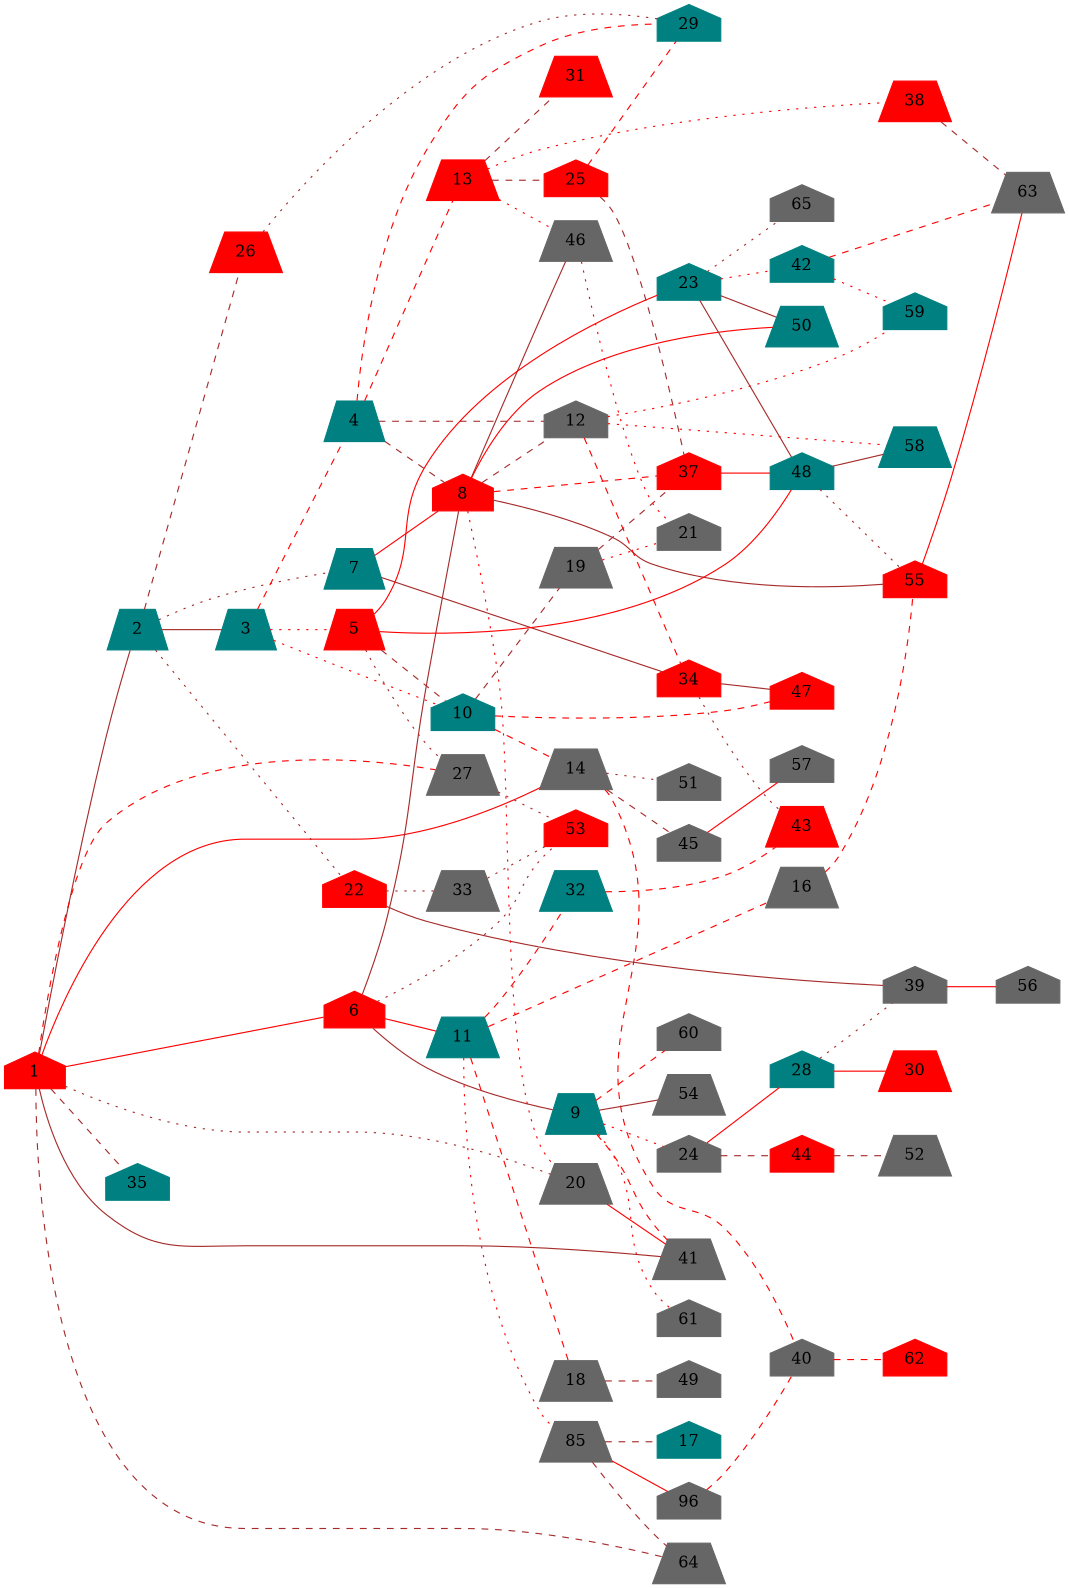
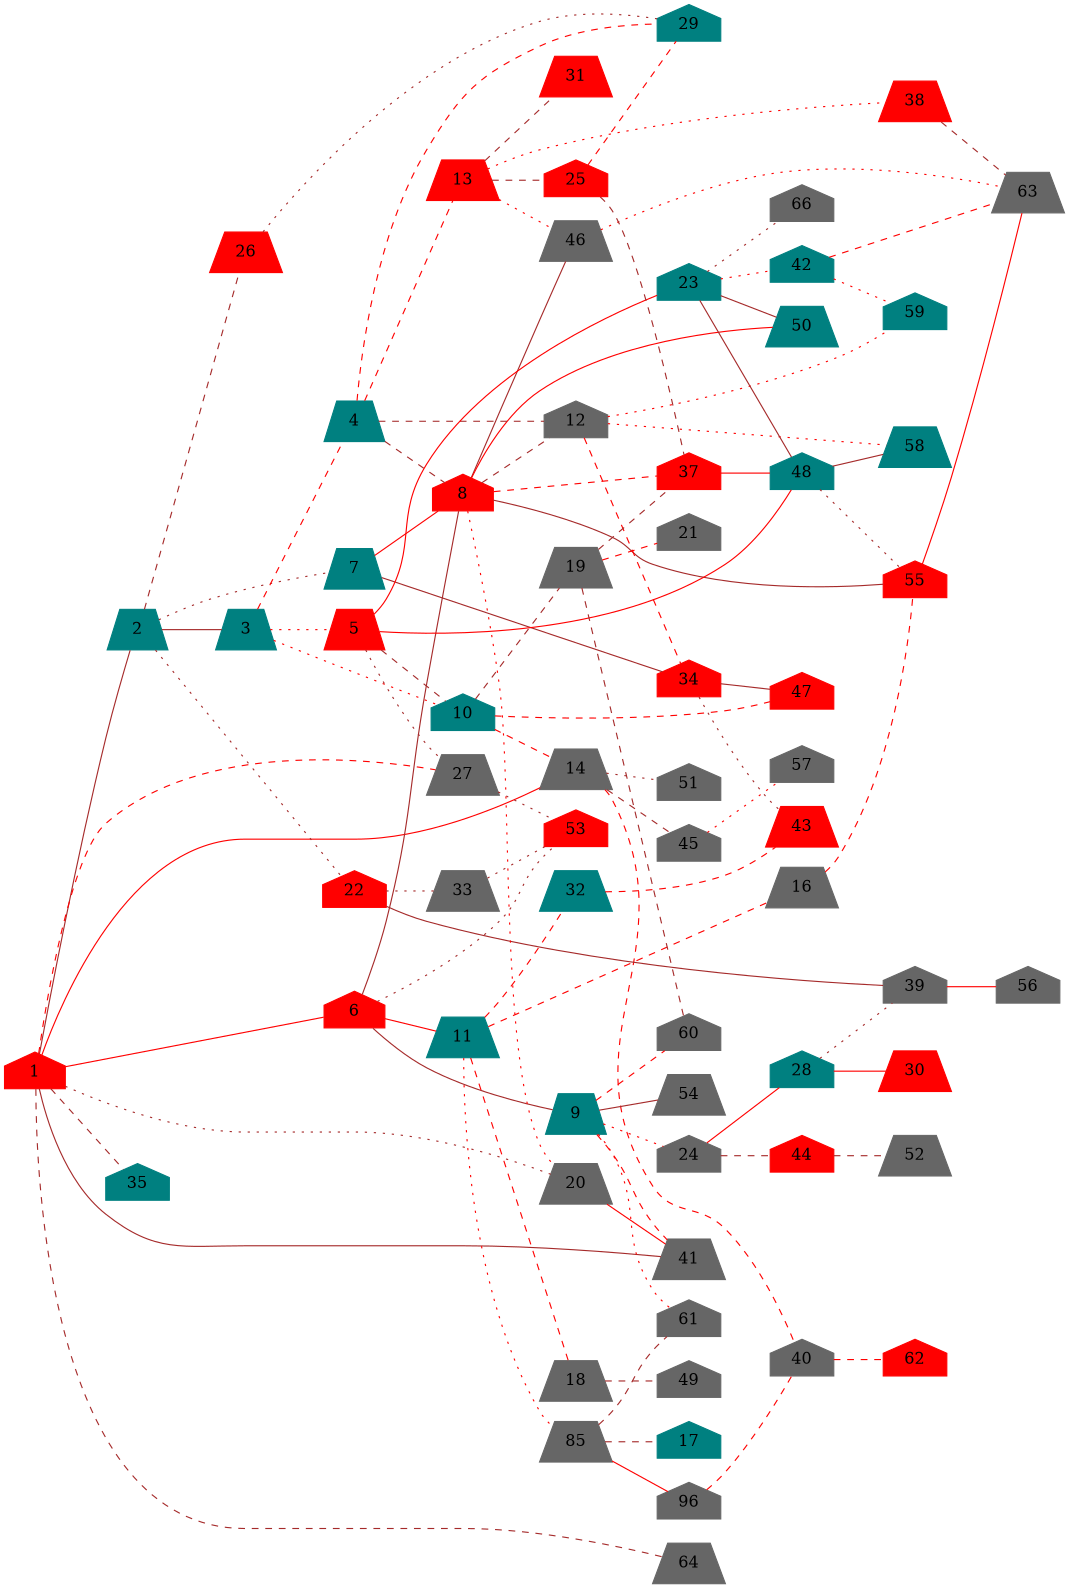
(802, 205) -> (802, 205)
(614, 397) -> (797, 171)
(623, 554) -> (623, 554)
none -> (630, 791)
(742, 808) -> (742, 808)
(628, 1506) -> (629, 1388)
